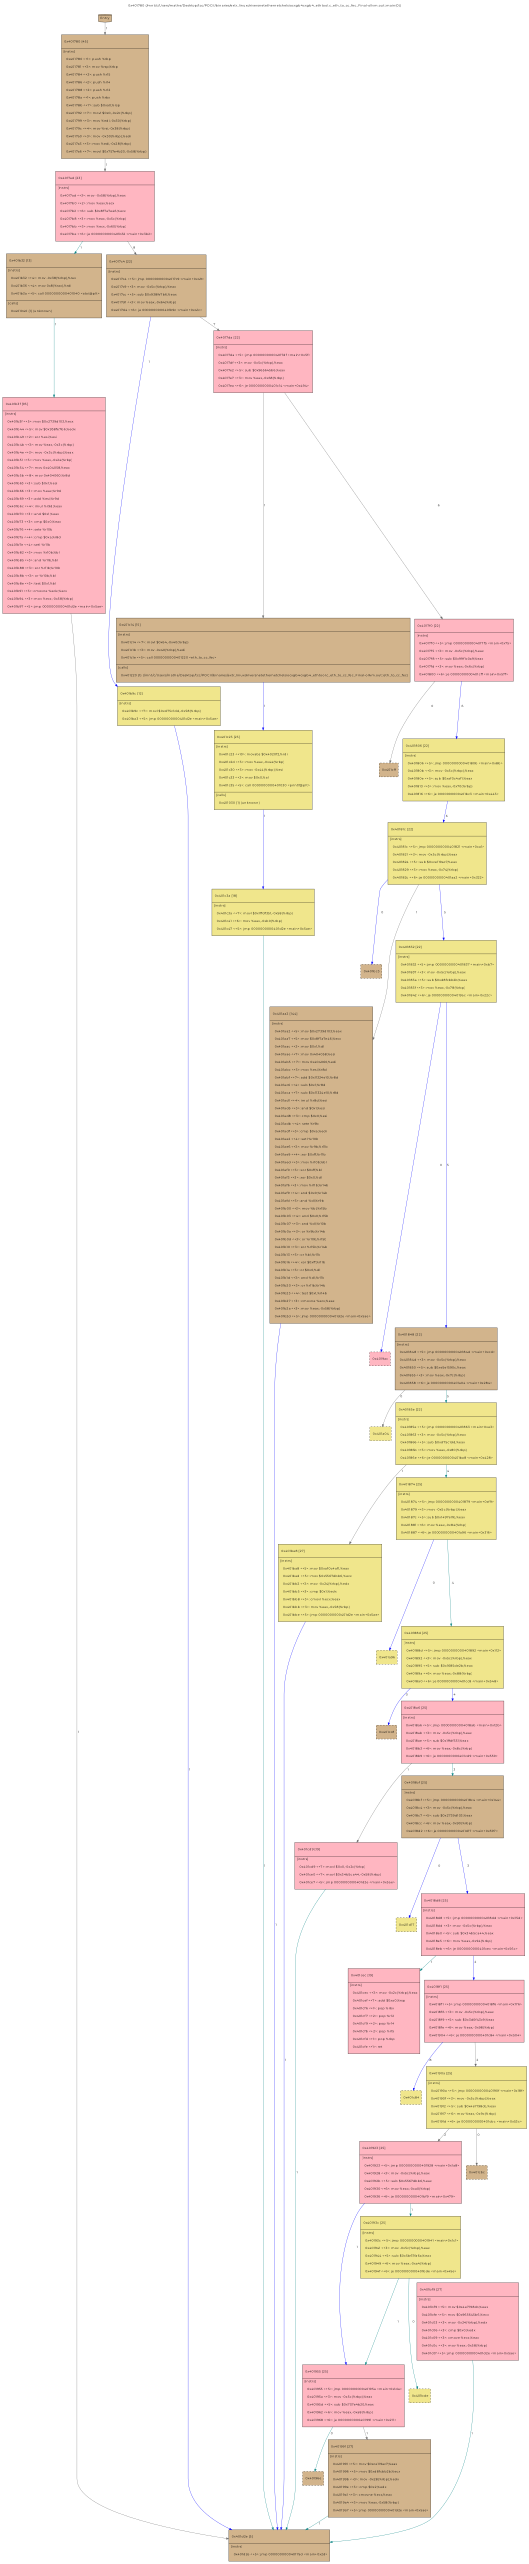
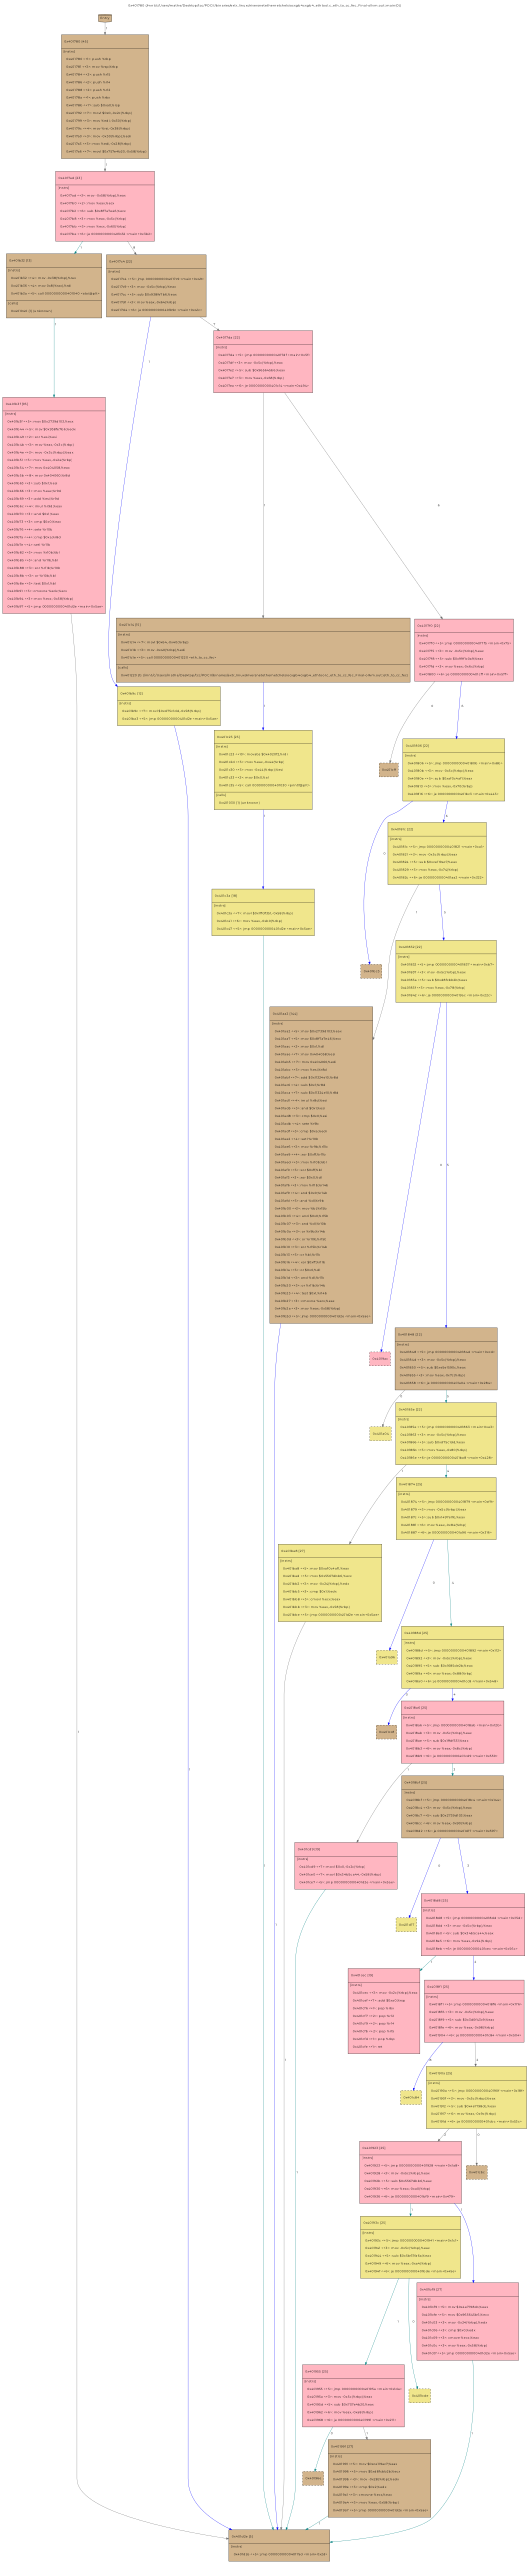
(377, 920) -> (366, 872)
(284, 2073) -> (284, 2073)
(340, 2281) -> (471, 2240)
